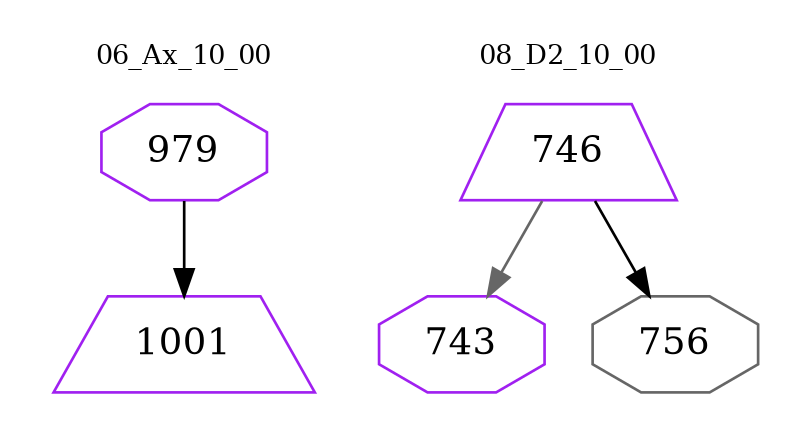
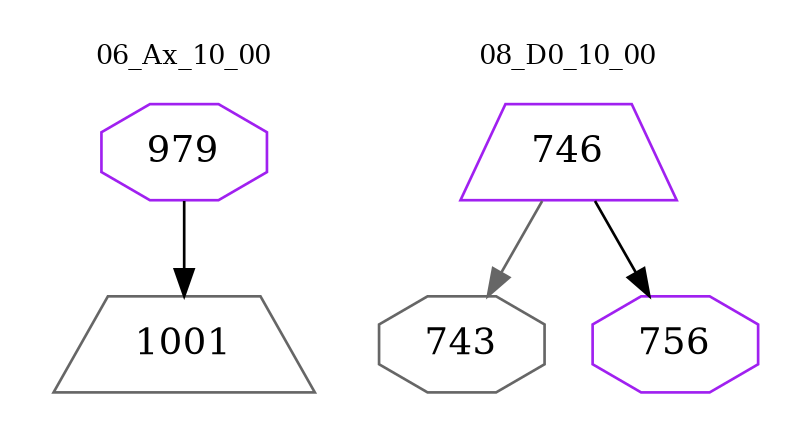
(569, 57) -> (569, 57)
(184, 344) -> (184, 344)
(462, 344) -> (462, 344)
(675, 344) -> (675, 344)
